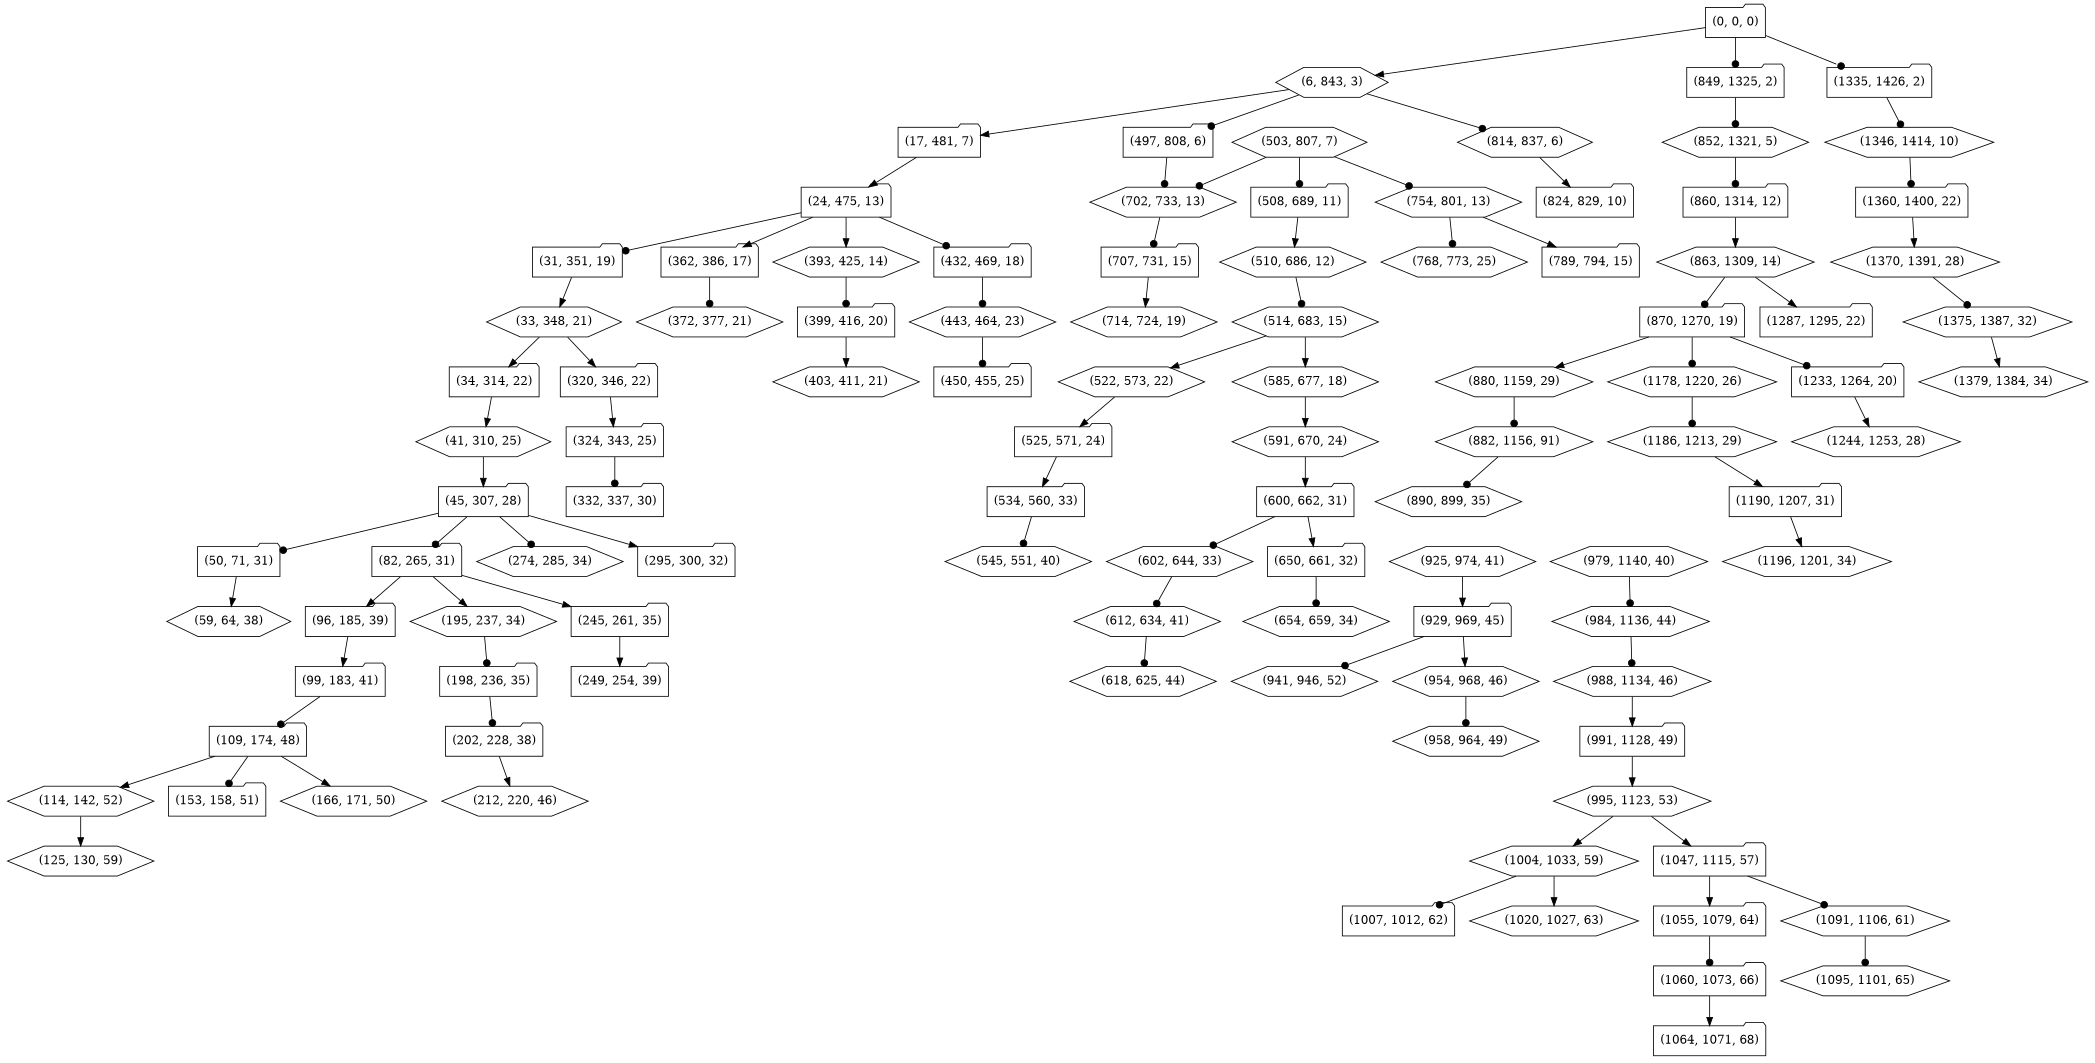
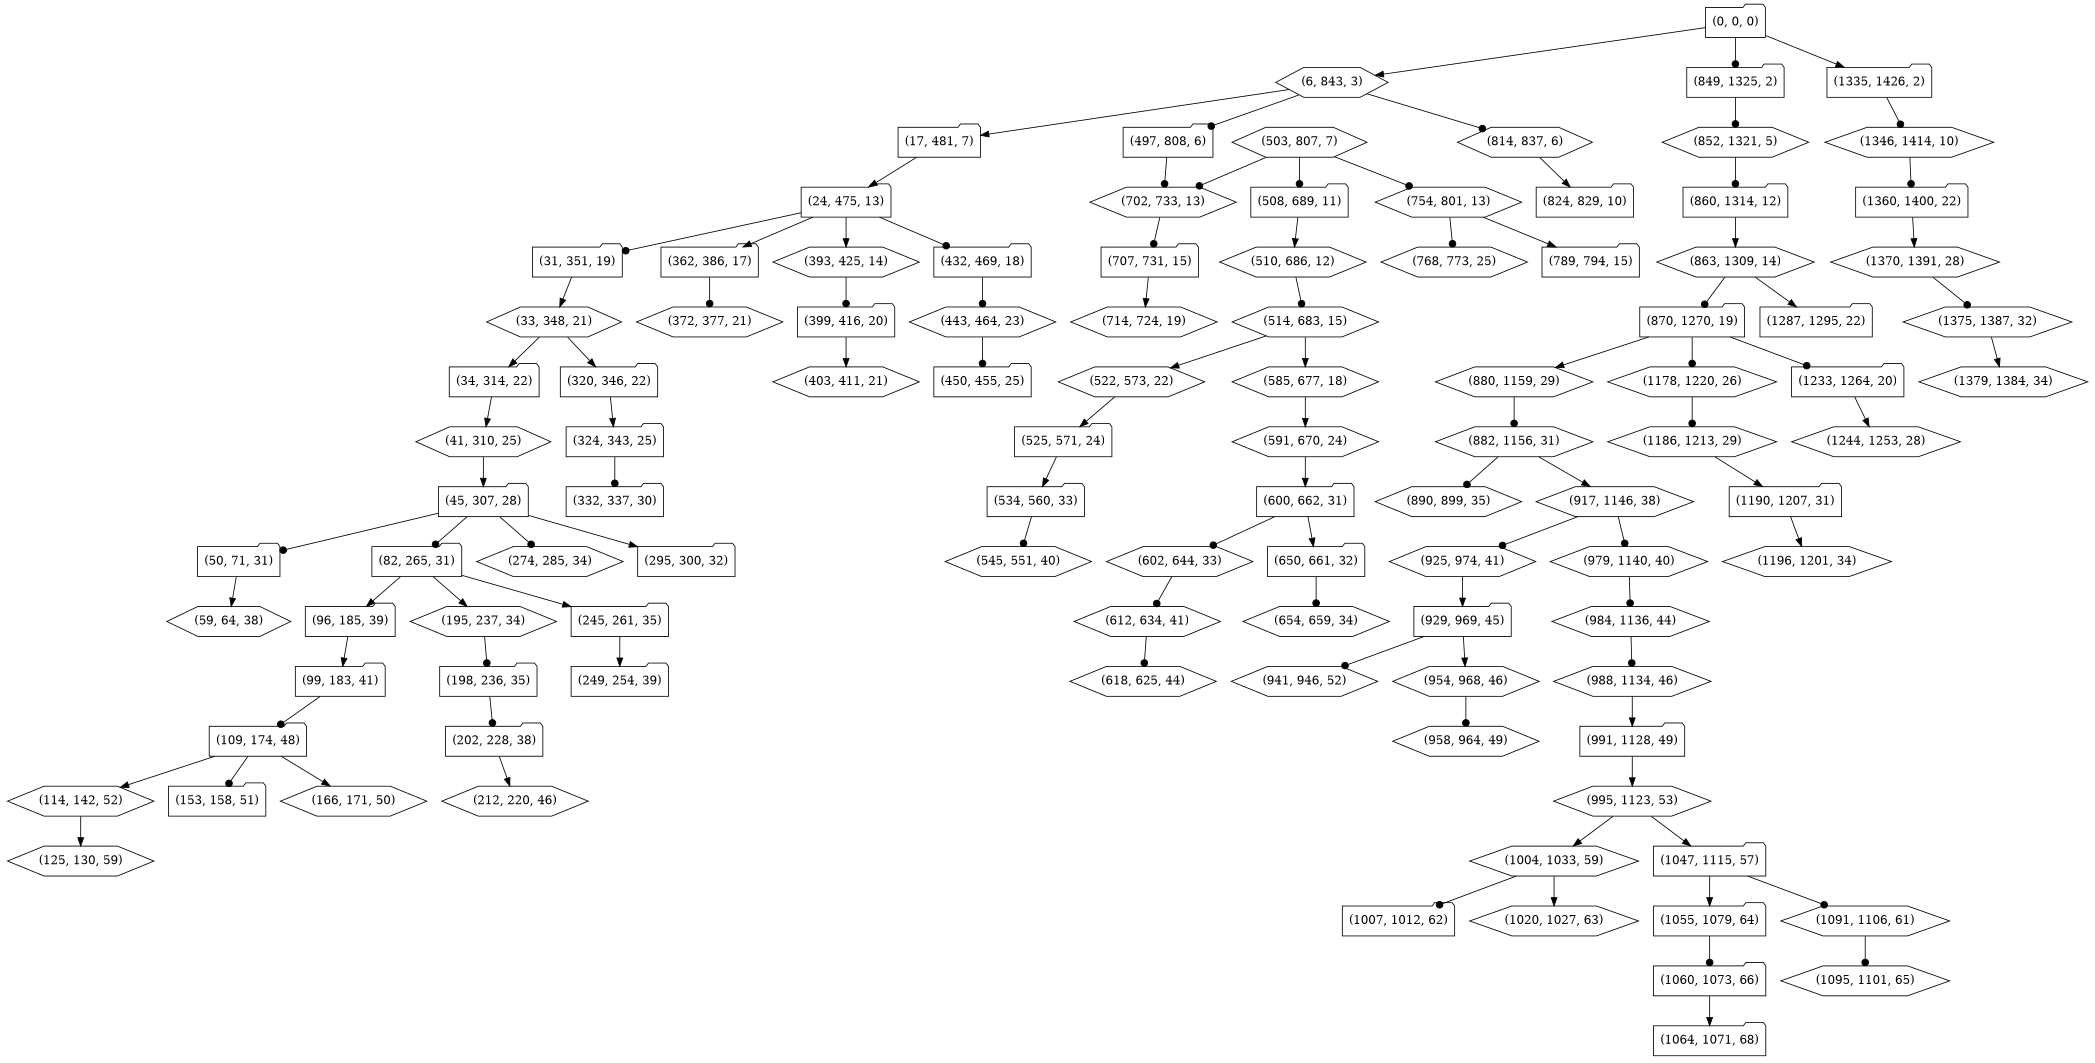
(1801, 50) -> (1801, 50)
(1514, 442) -> (1514, 442)
none -> (1615, 502)
